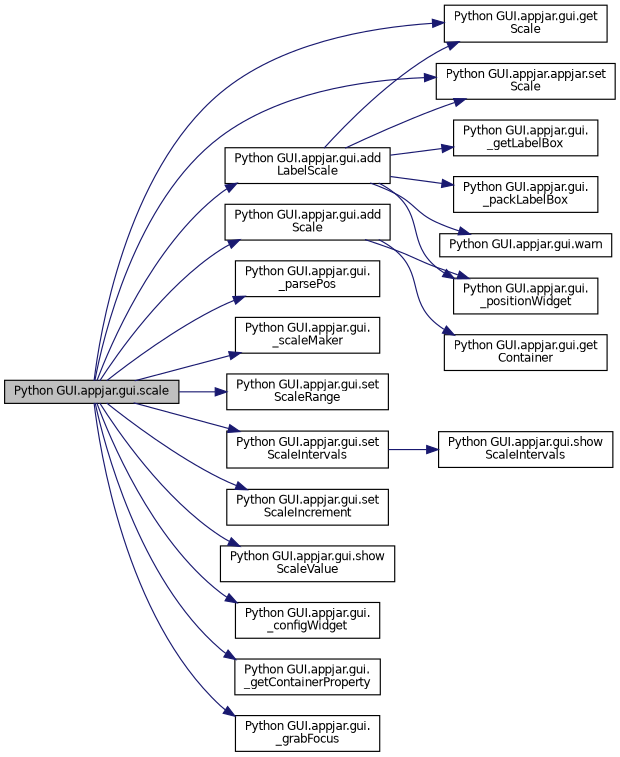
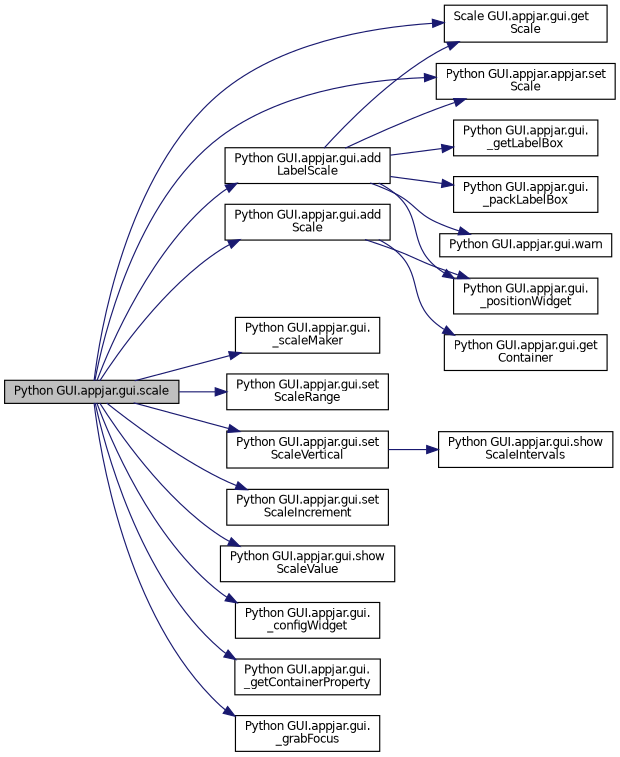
(526, 24) -> (526, 24)
(308, 279) -> none
(308, 450) -> (308, 450)
